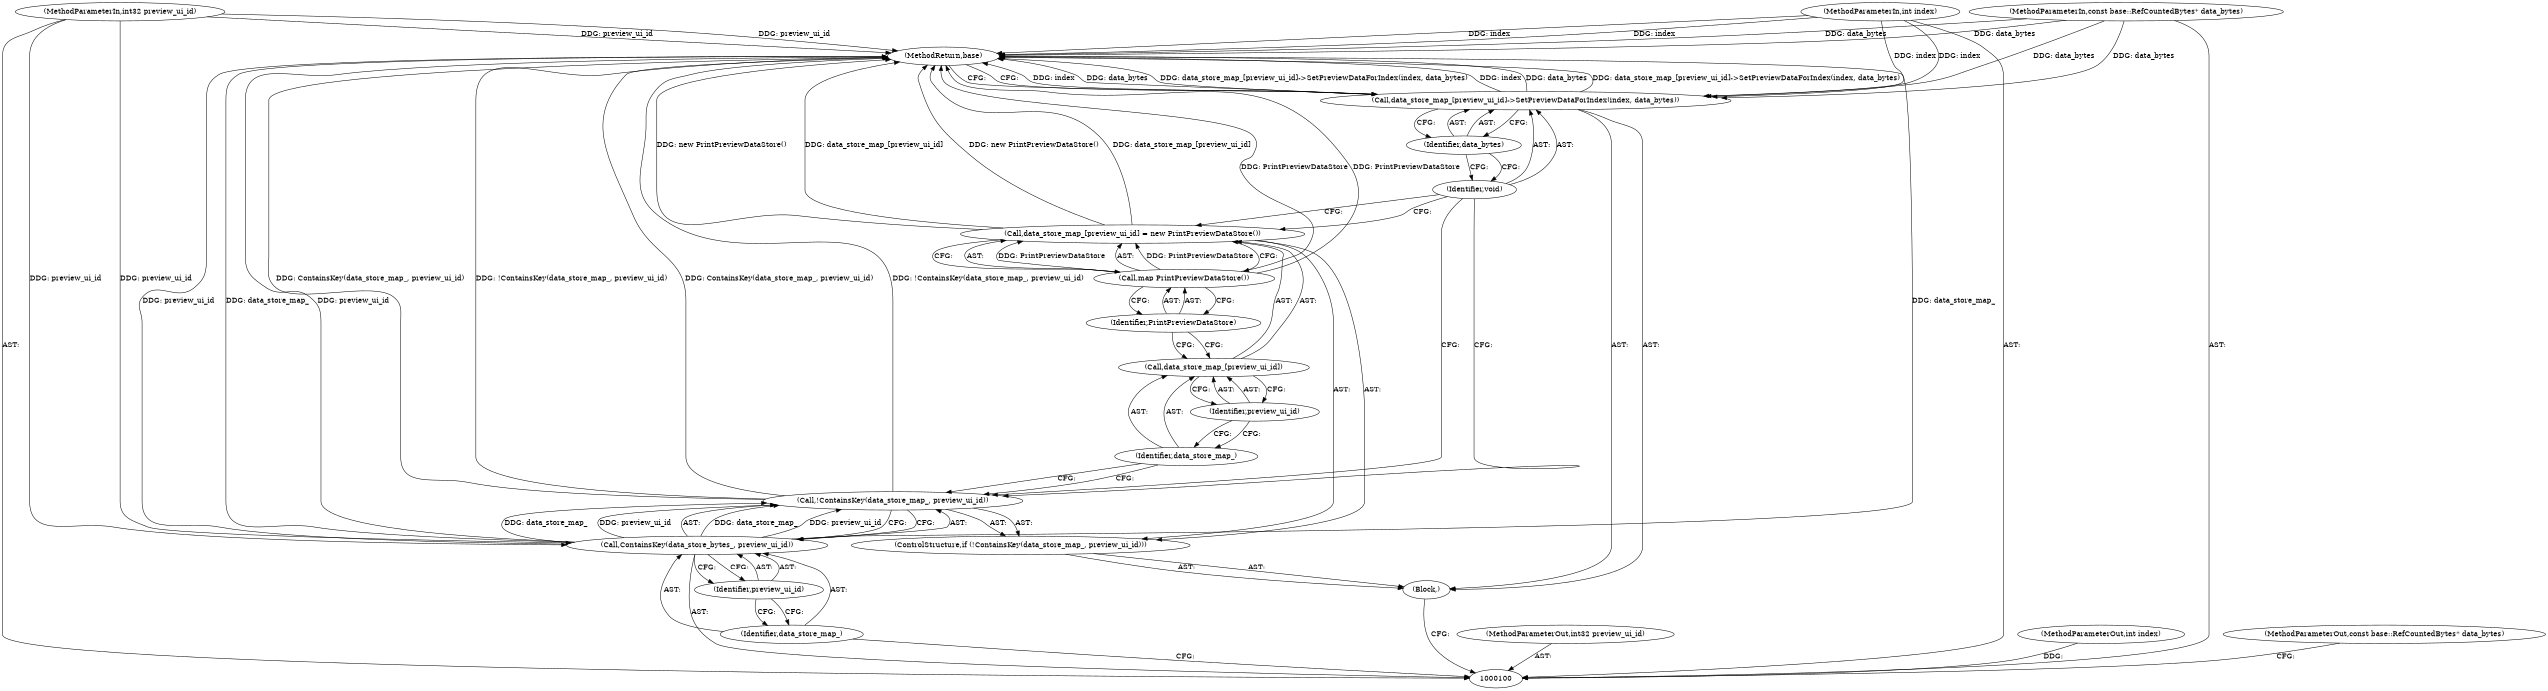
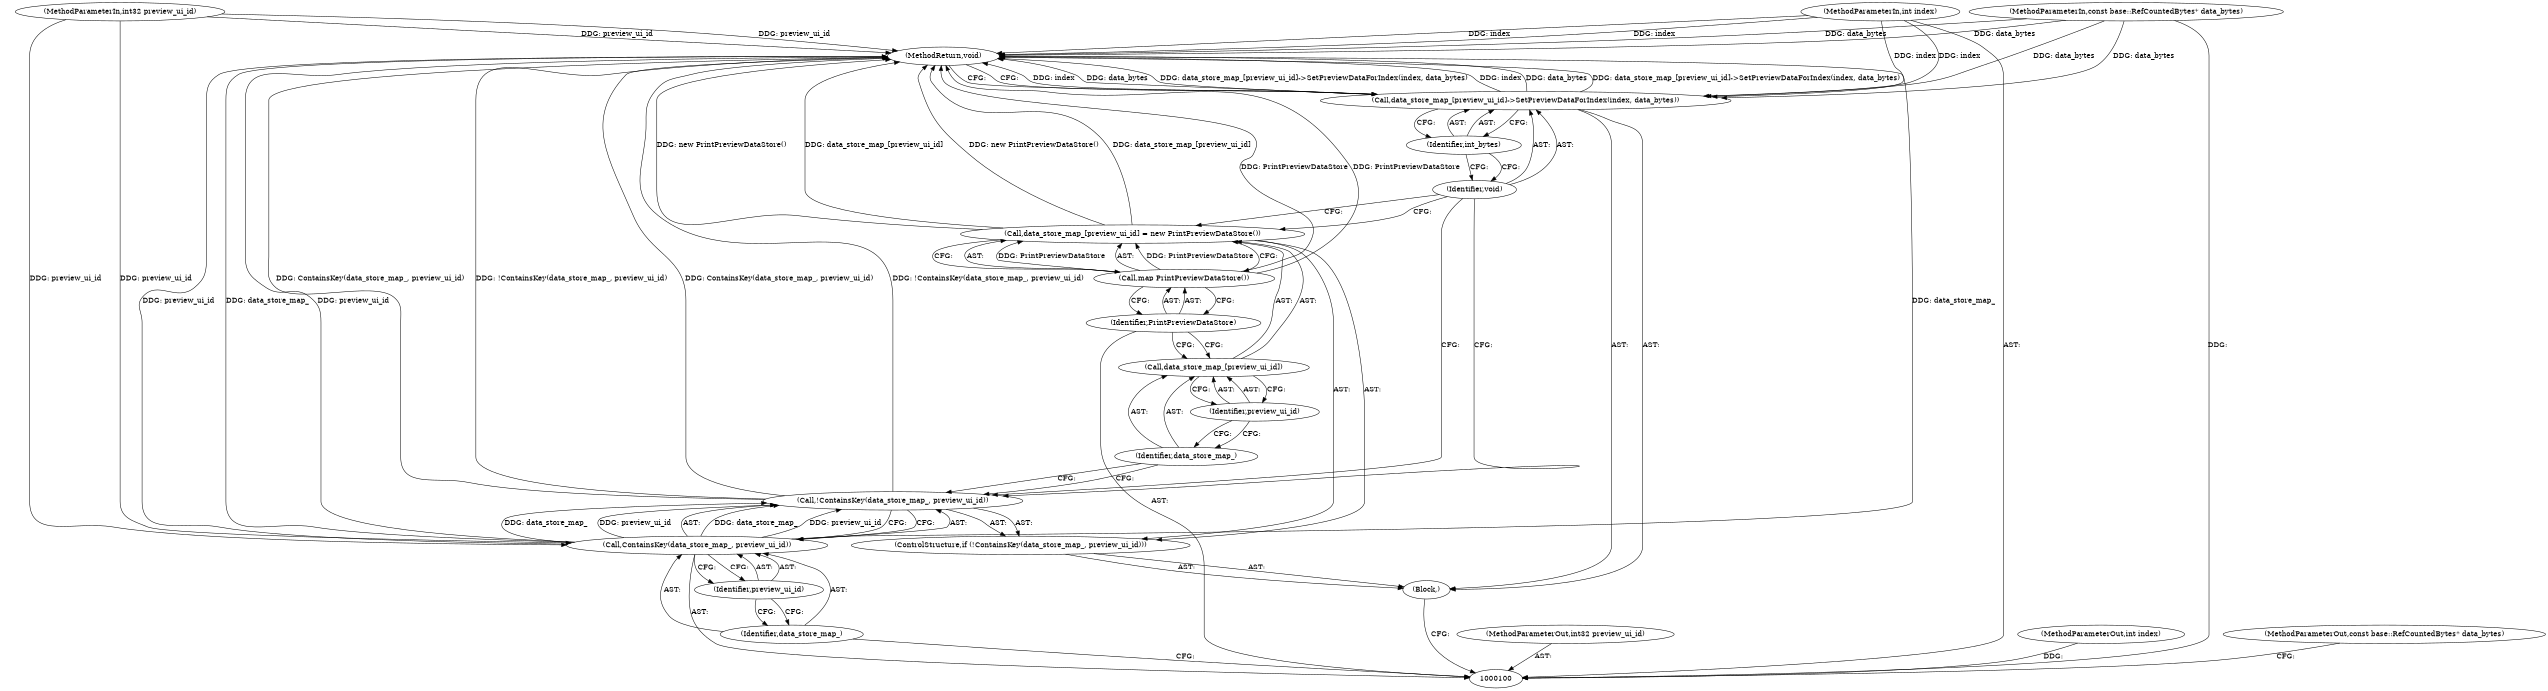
(944, 56) -> (944, 56)
(1464, 145) -> (1464, 145)
(2219, 345) -> (2219, 345)
(697, 545) -> (697, 545)
(404, 665) -> (1204, 584)
